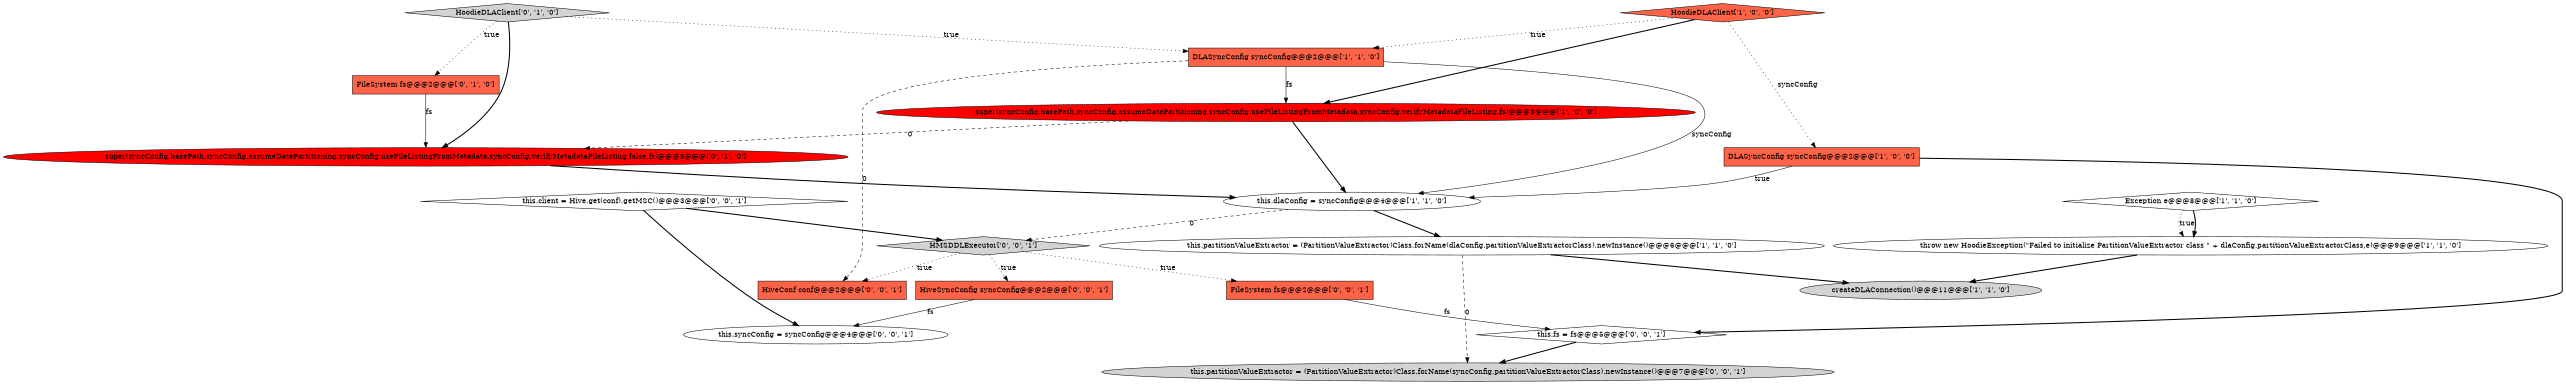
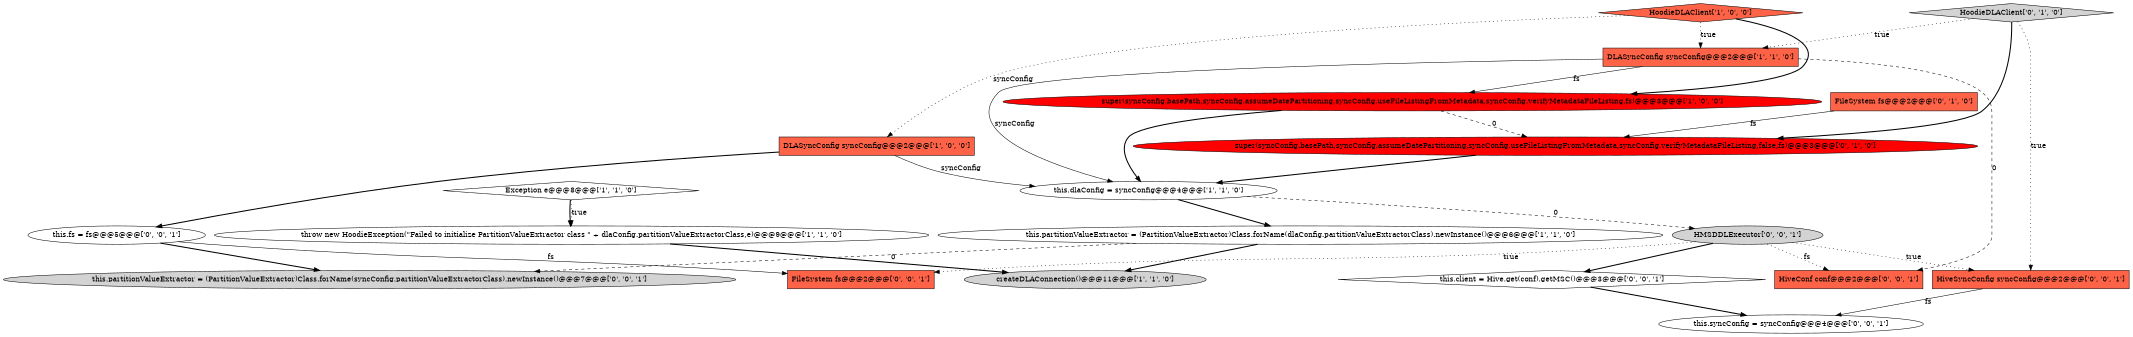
(467, 46) -> (2031, 142)
(1763, 179) -> (961, 168)
(812, 224) -> (1651, 257)
(983, 246) -> (1748, 235)
(925, 268) -> (1807, 257)
(1445, 316) -> (480, 258)
(1601, 335) -> (117, 235)
